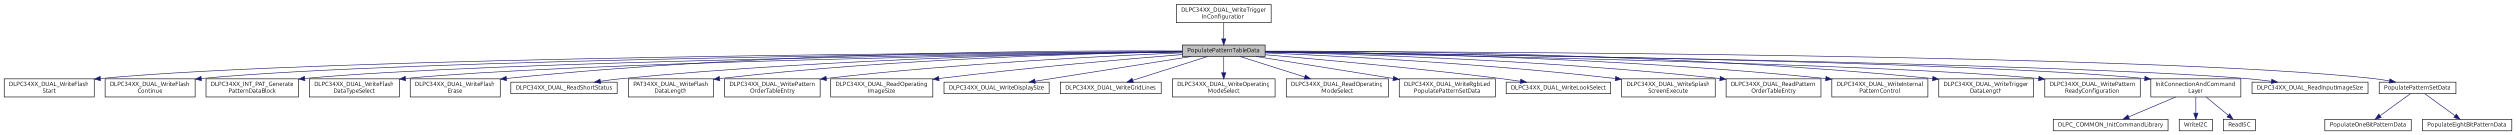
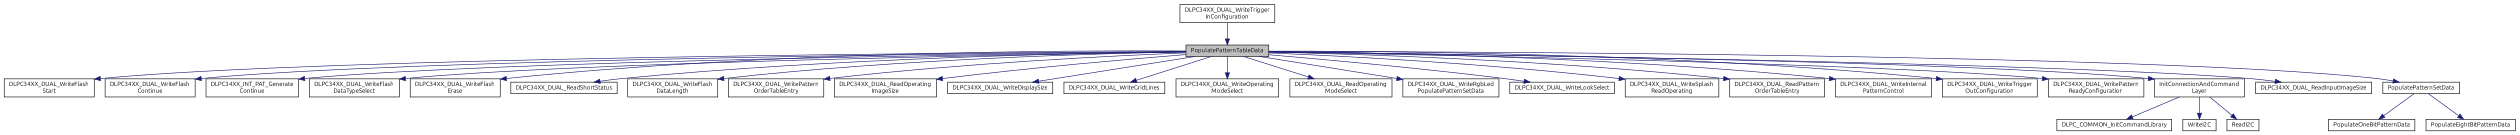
(252, 88) -> (252, 88)
(671, 88) -> (673, 88)
(1668, 88) -> (1672, 88)
(1986, 88) -> (1990, 88)
(2239, 125) -> (2243, 125)
